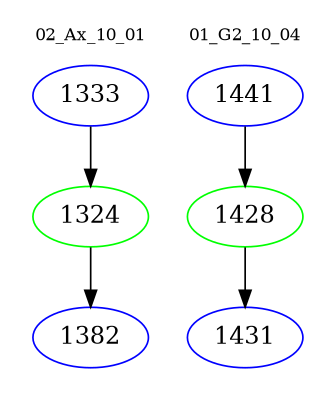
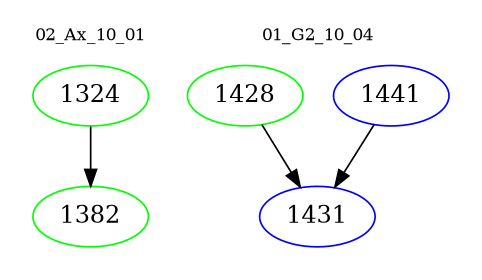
(91, 96) -> none
(245, 148) -> (359, 149)
(91, 338) -> (91, 217)
